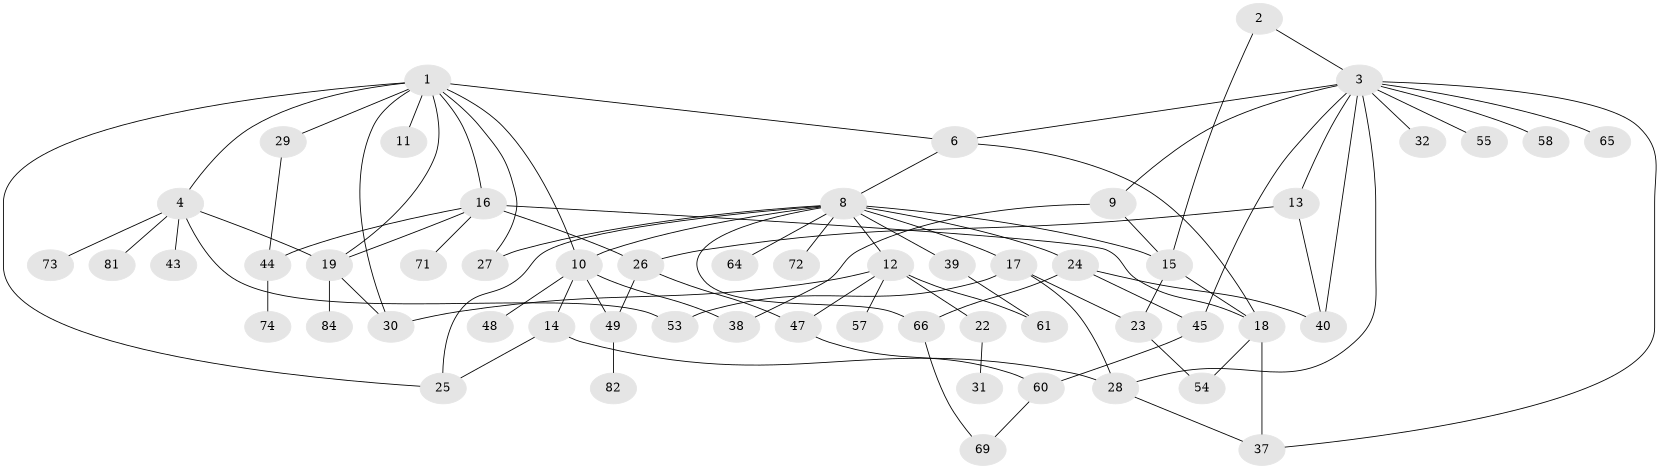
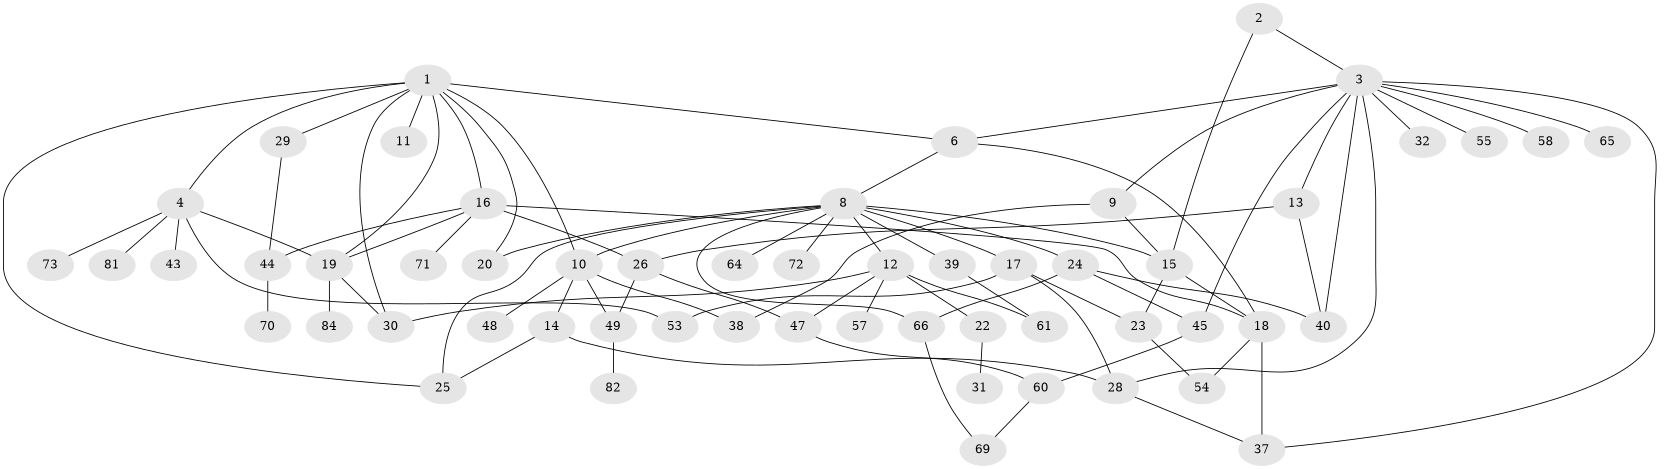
(485, 265) -> (485, 265)
(268, 327) -> (268, 327)
